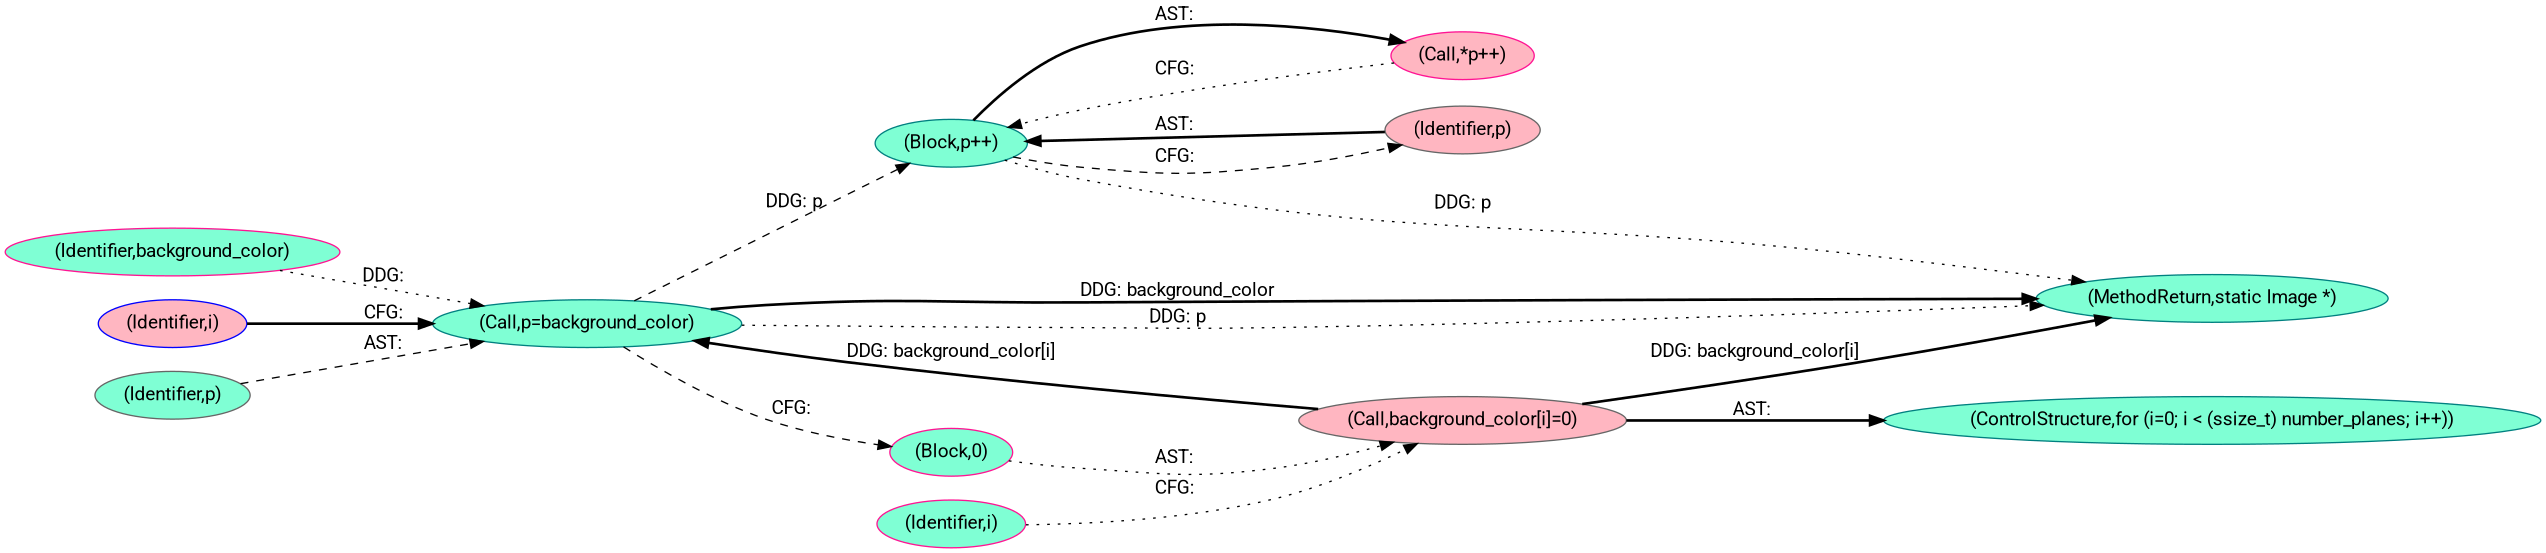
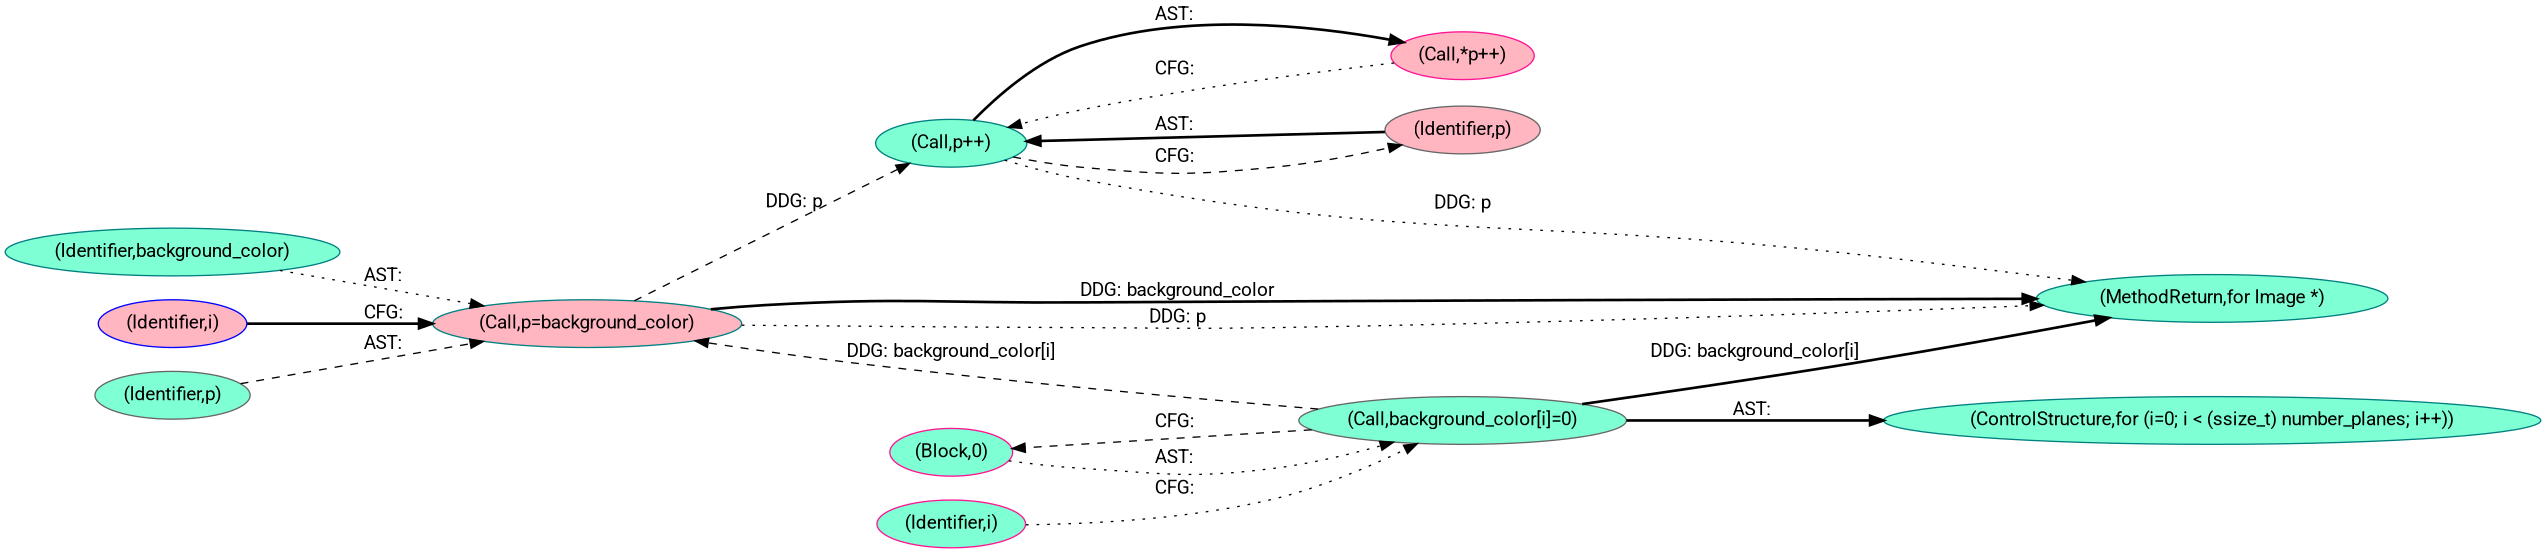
(951, 143) -> (951, 143)
(173, 252) -> (173, 252)
(386, 277) -> (386, 277)
(2212, 298) -> (2212, 298)
(587, 324) -> (587, 324)
(1013, 381) -> (1013, 381)
(745, 411) -> (1168, 439)
(1463, 420) -> (1463, 420)
